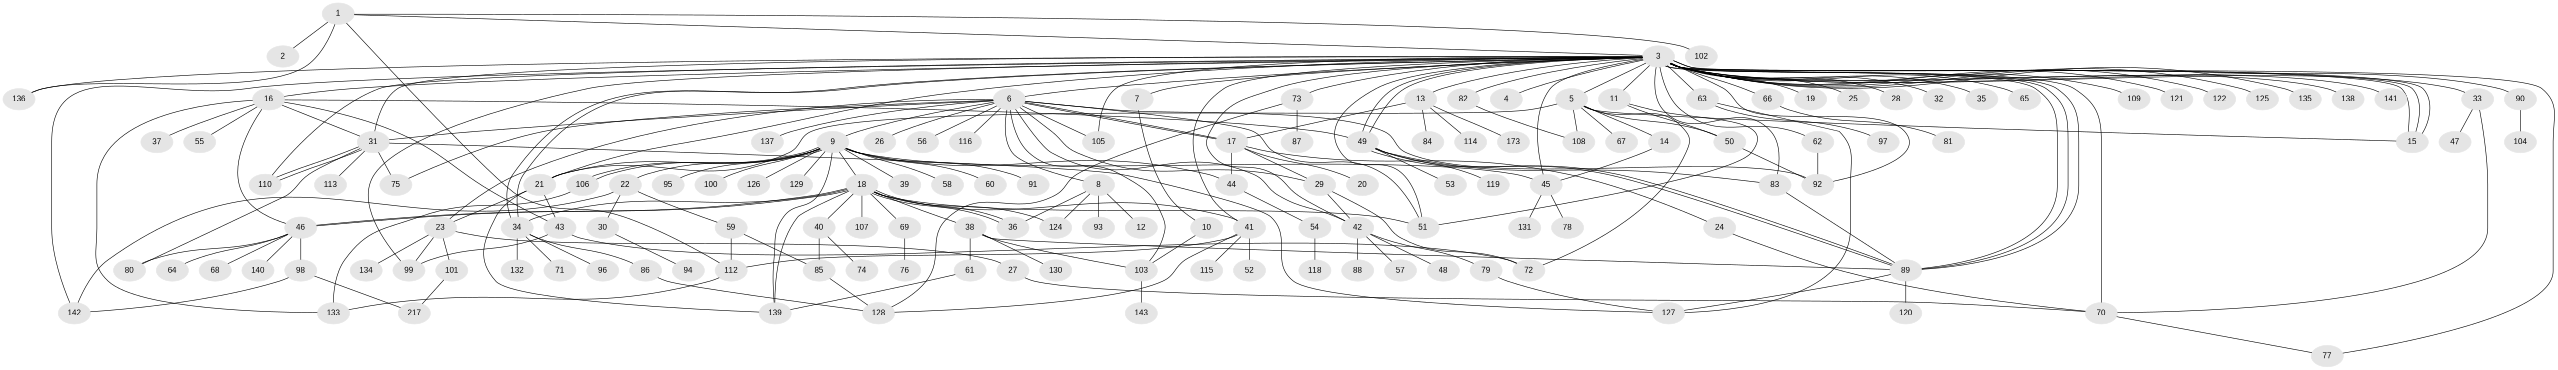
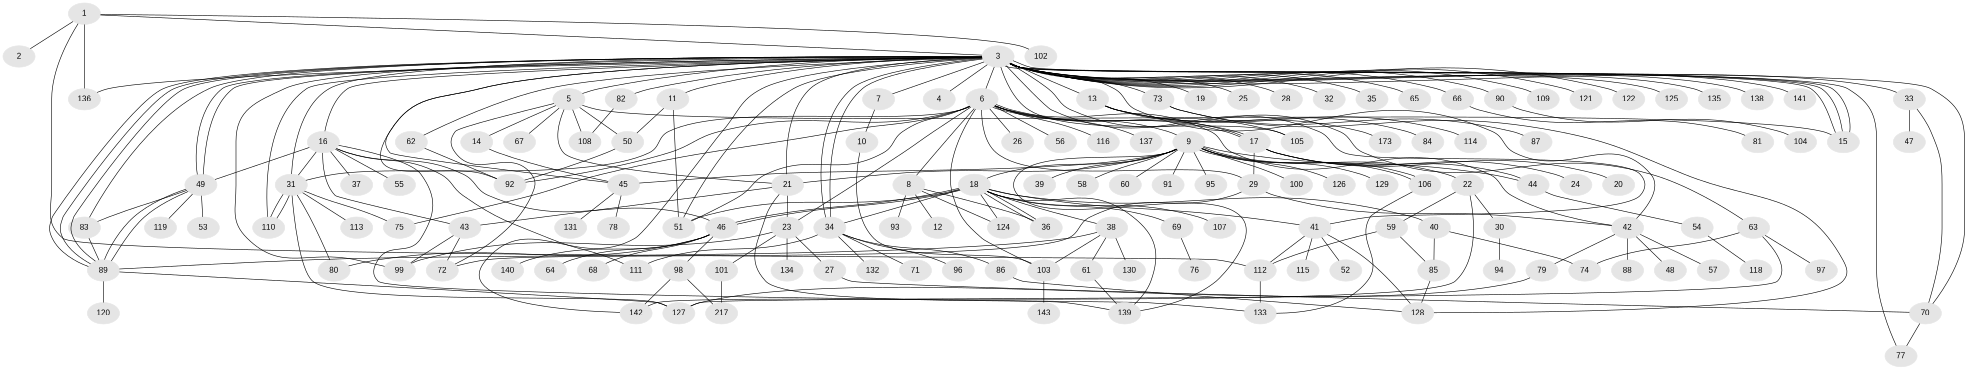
none -> (1675, 246)
none -> (636, 270)
(1897, 284) -> none
